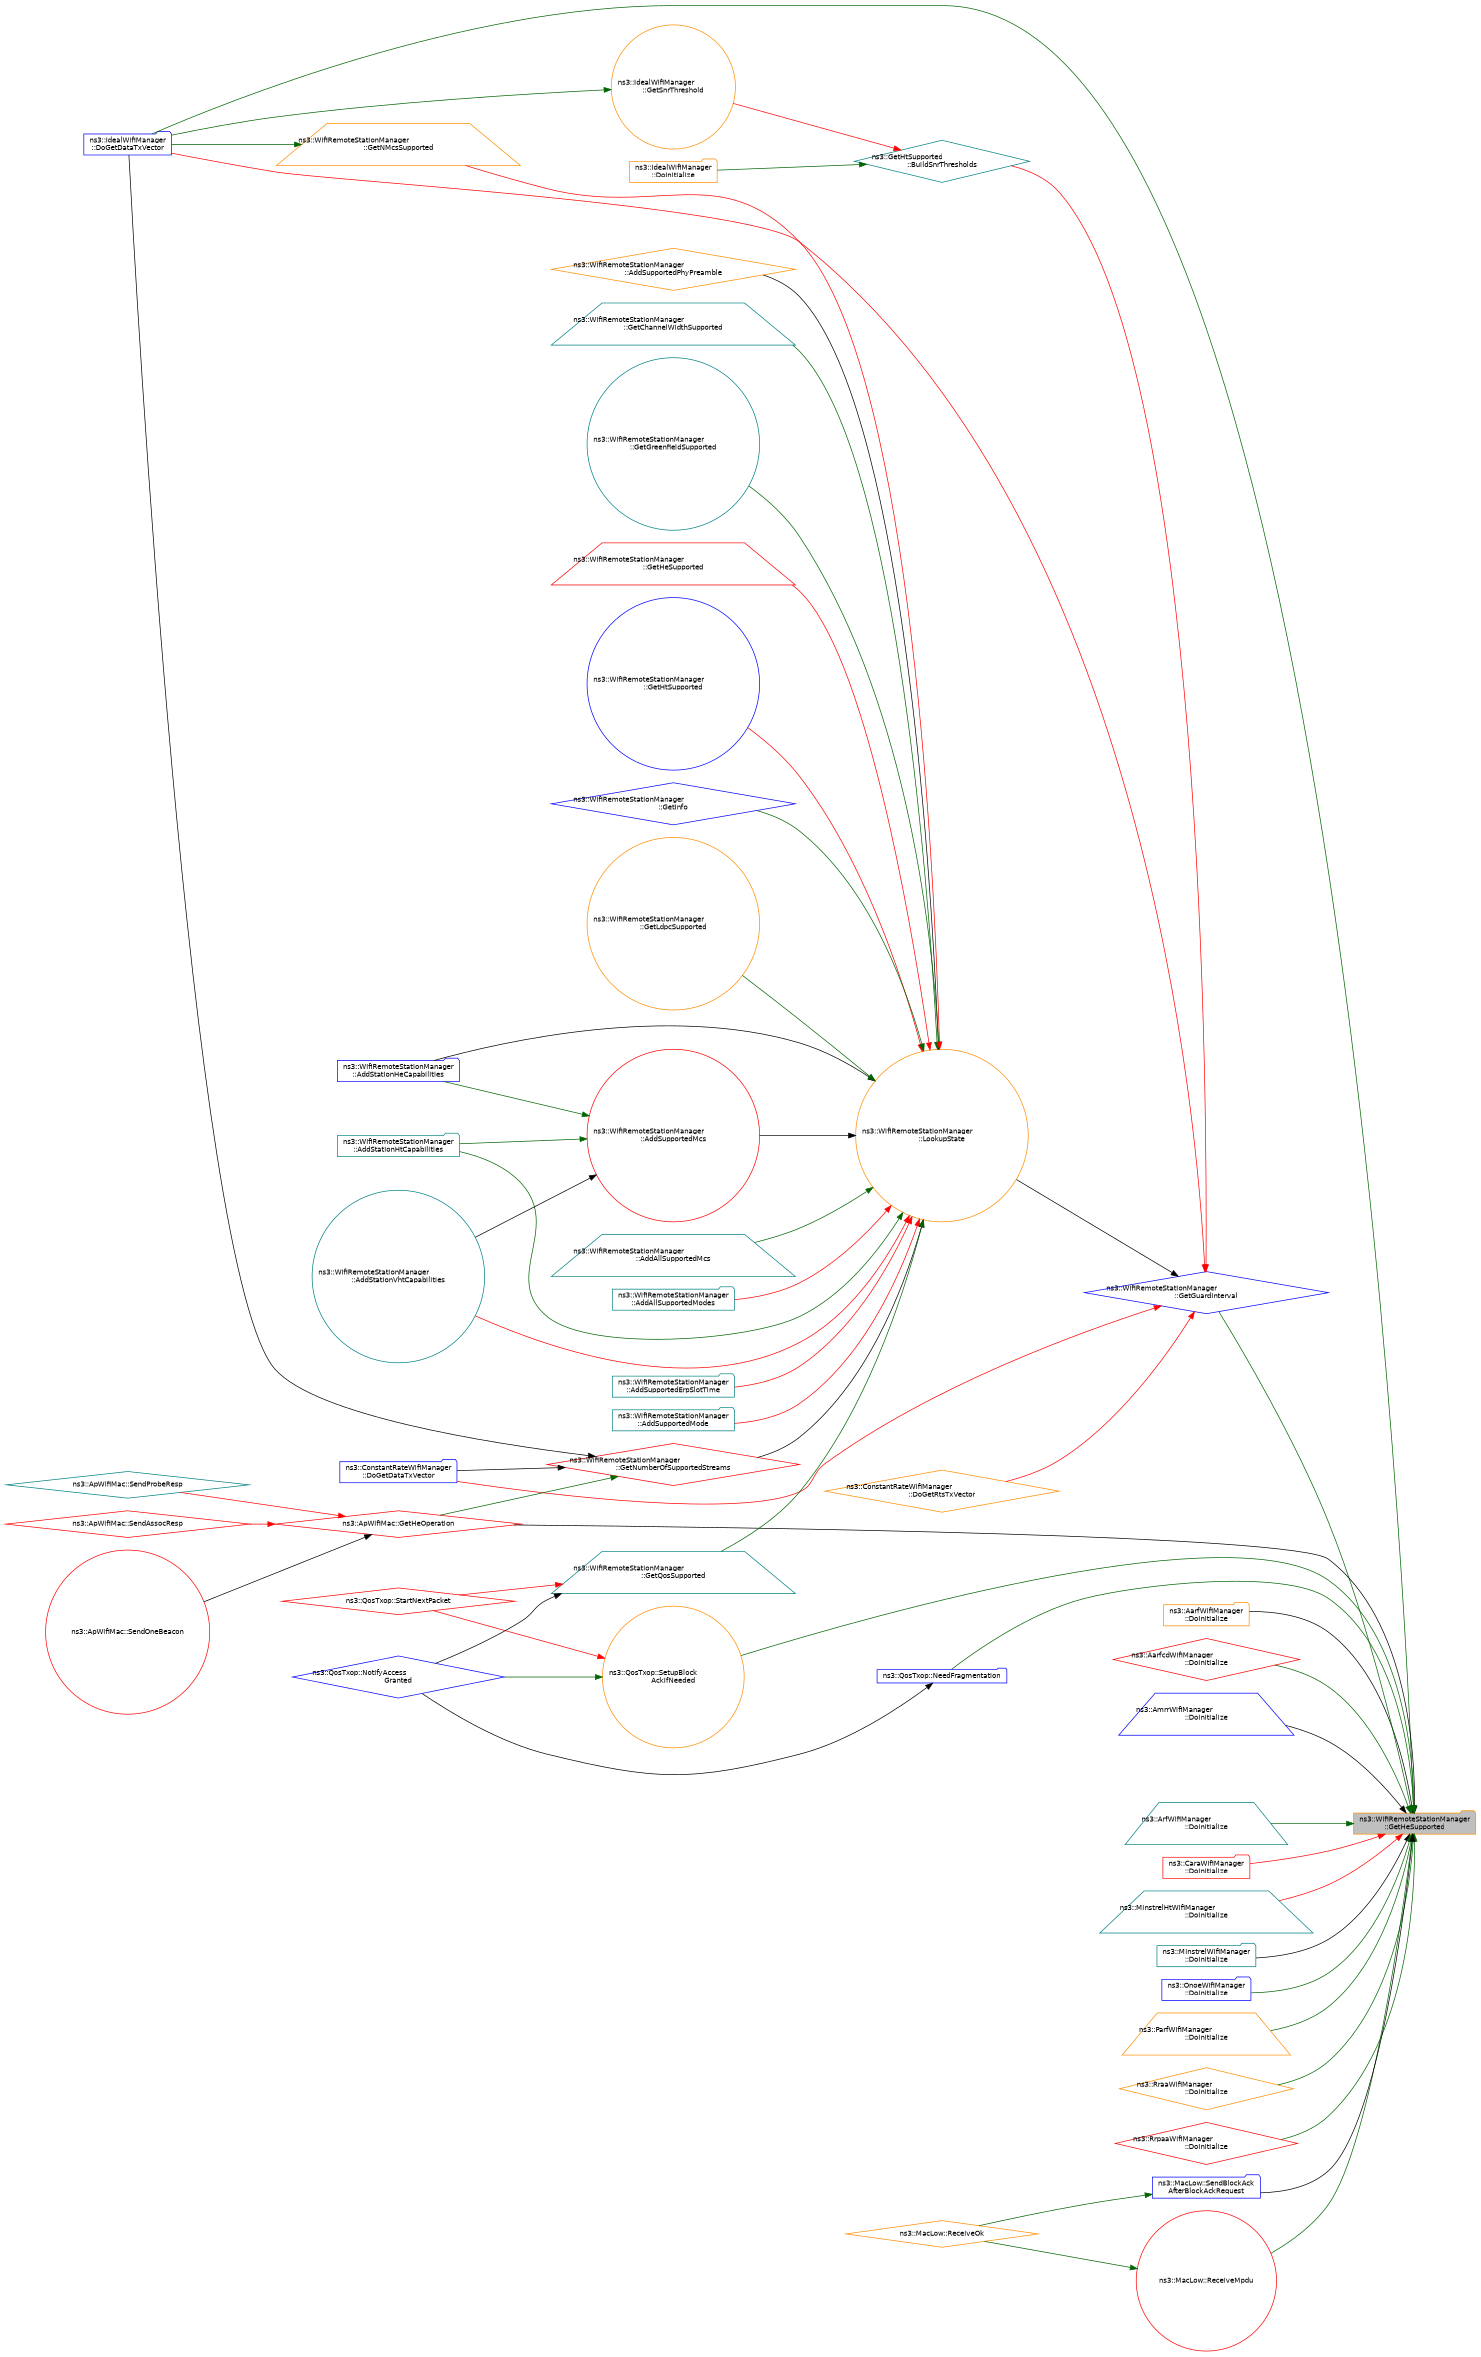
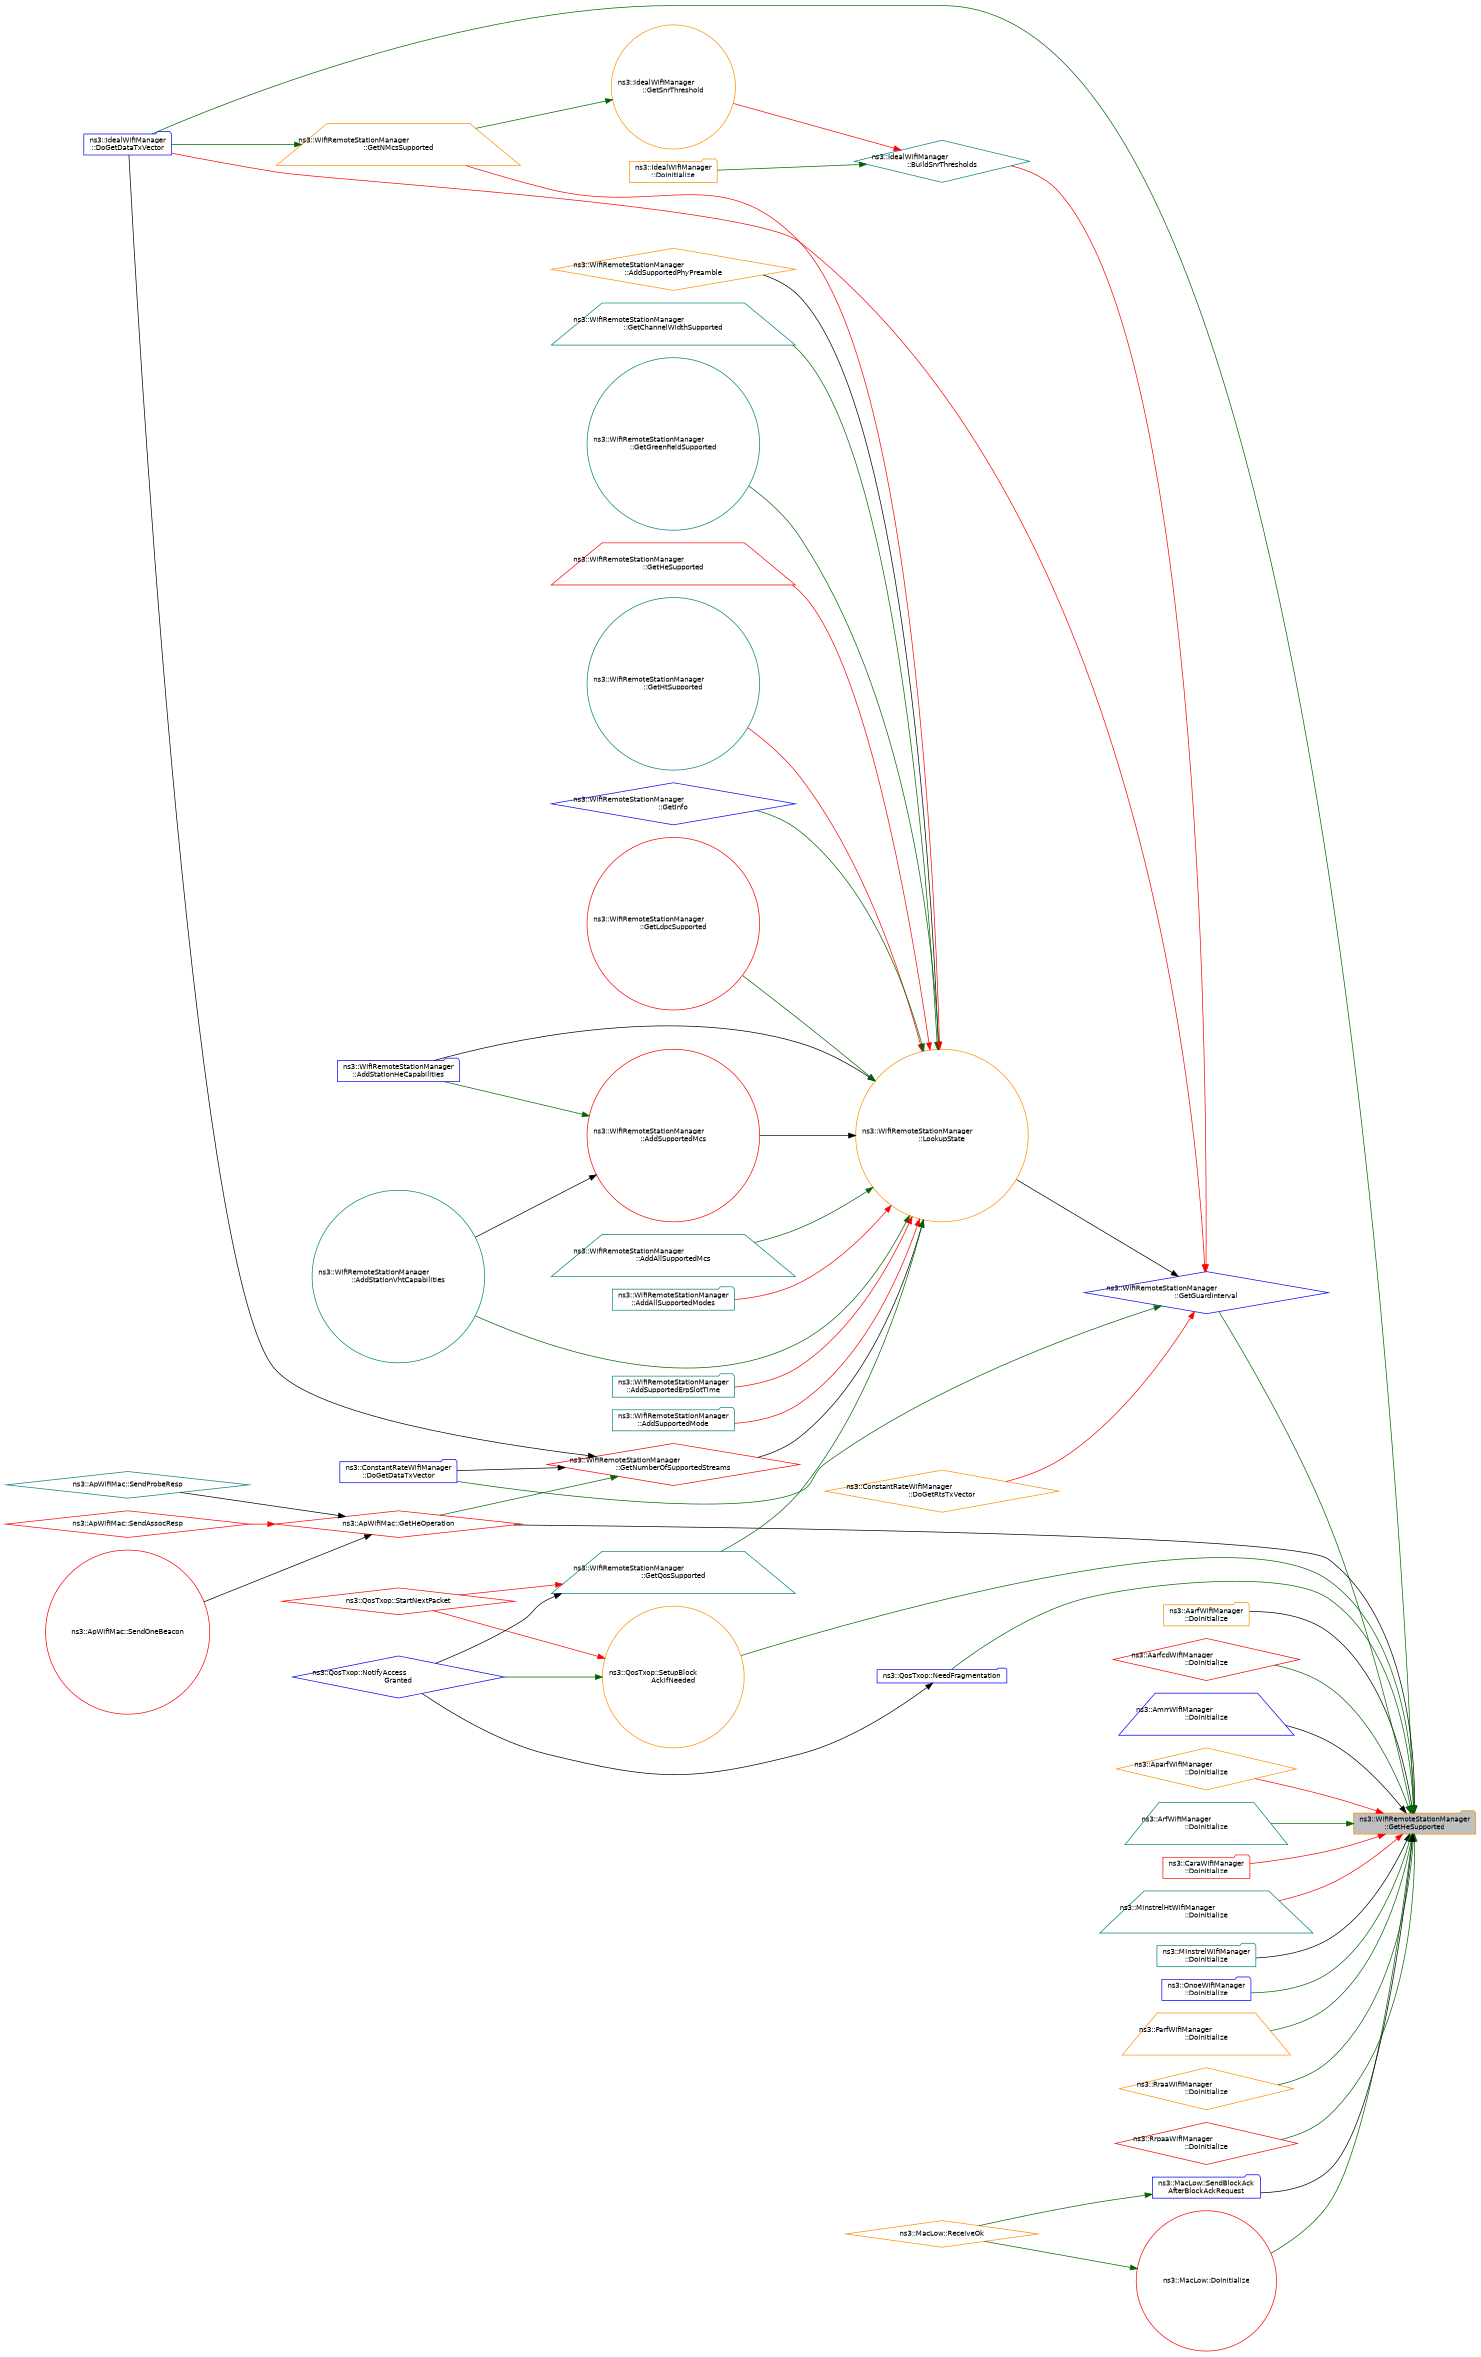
(387, 105) -> (541, 115)
(942, 161) -> (942, 161)
(673, 684) -> (673, 684)
(673, 924) -> (673, 924)
(398, 1146) -> none
(717, 1367) -> (717, 1367)
(833, 1458) -> (833, 1458)
(259, 1504) -> (259, 1504)
none -> (1206, 1769)
(1206, 2281) -> (1206, 2281)
